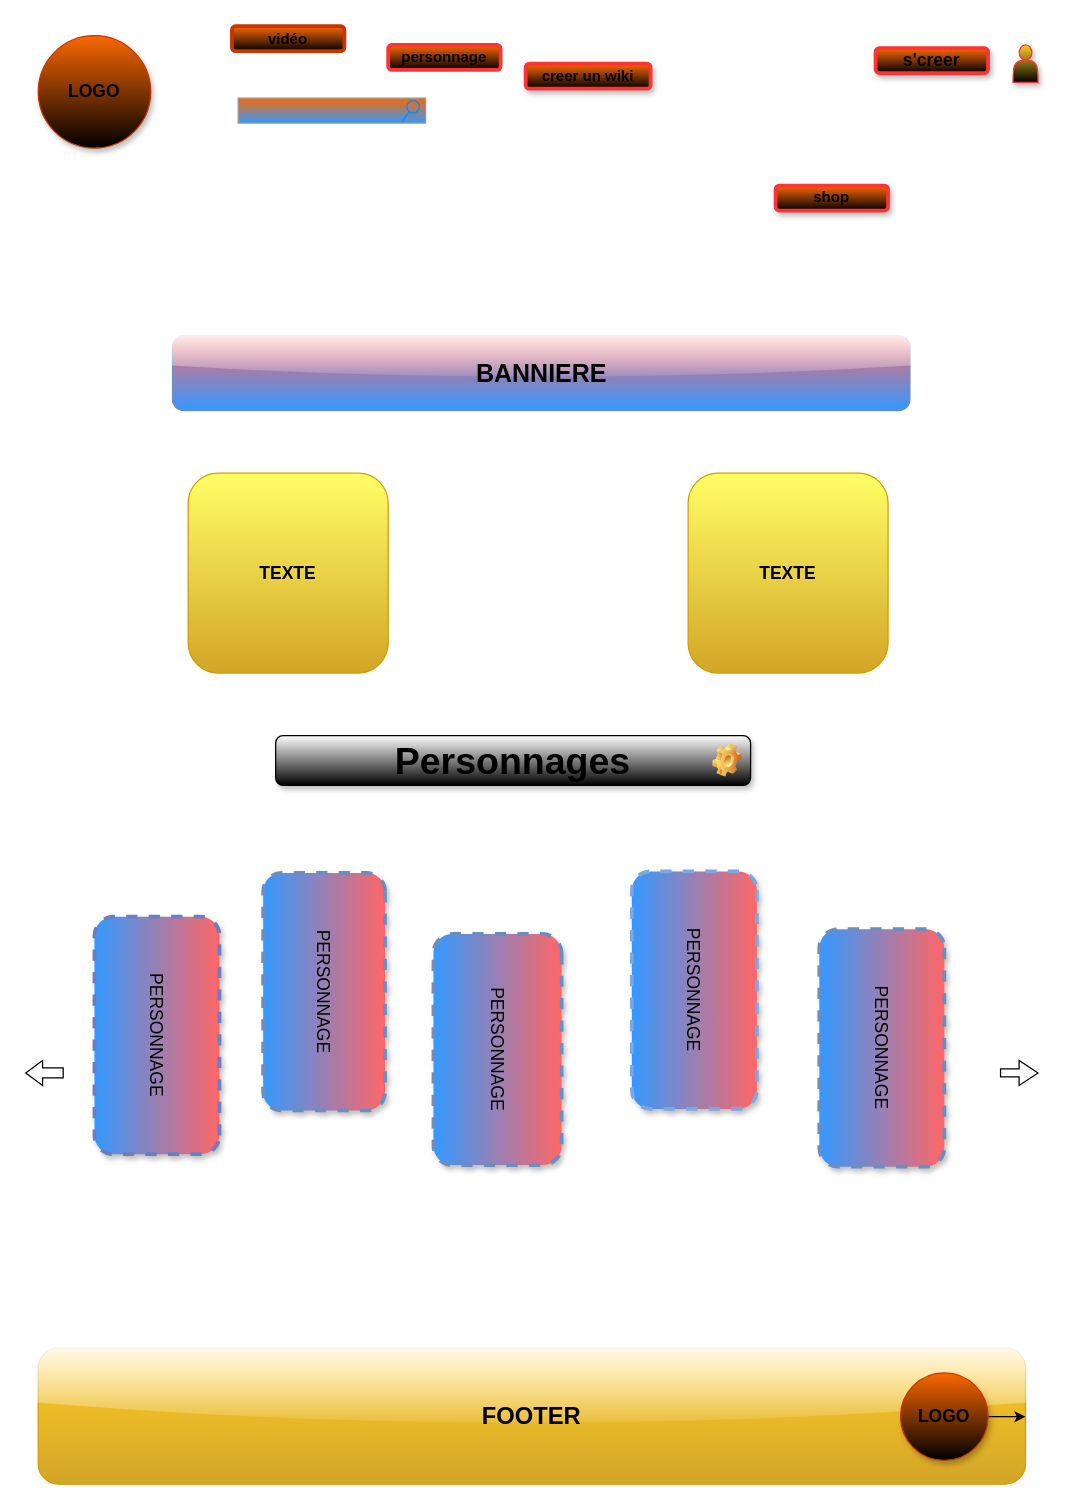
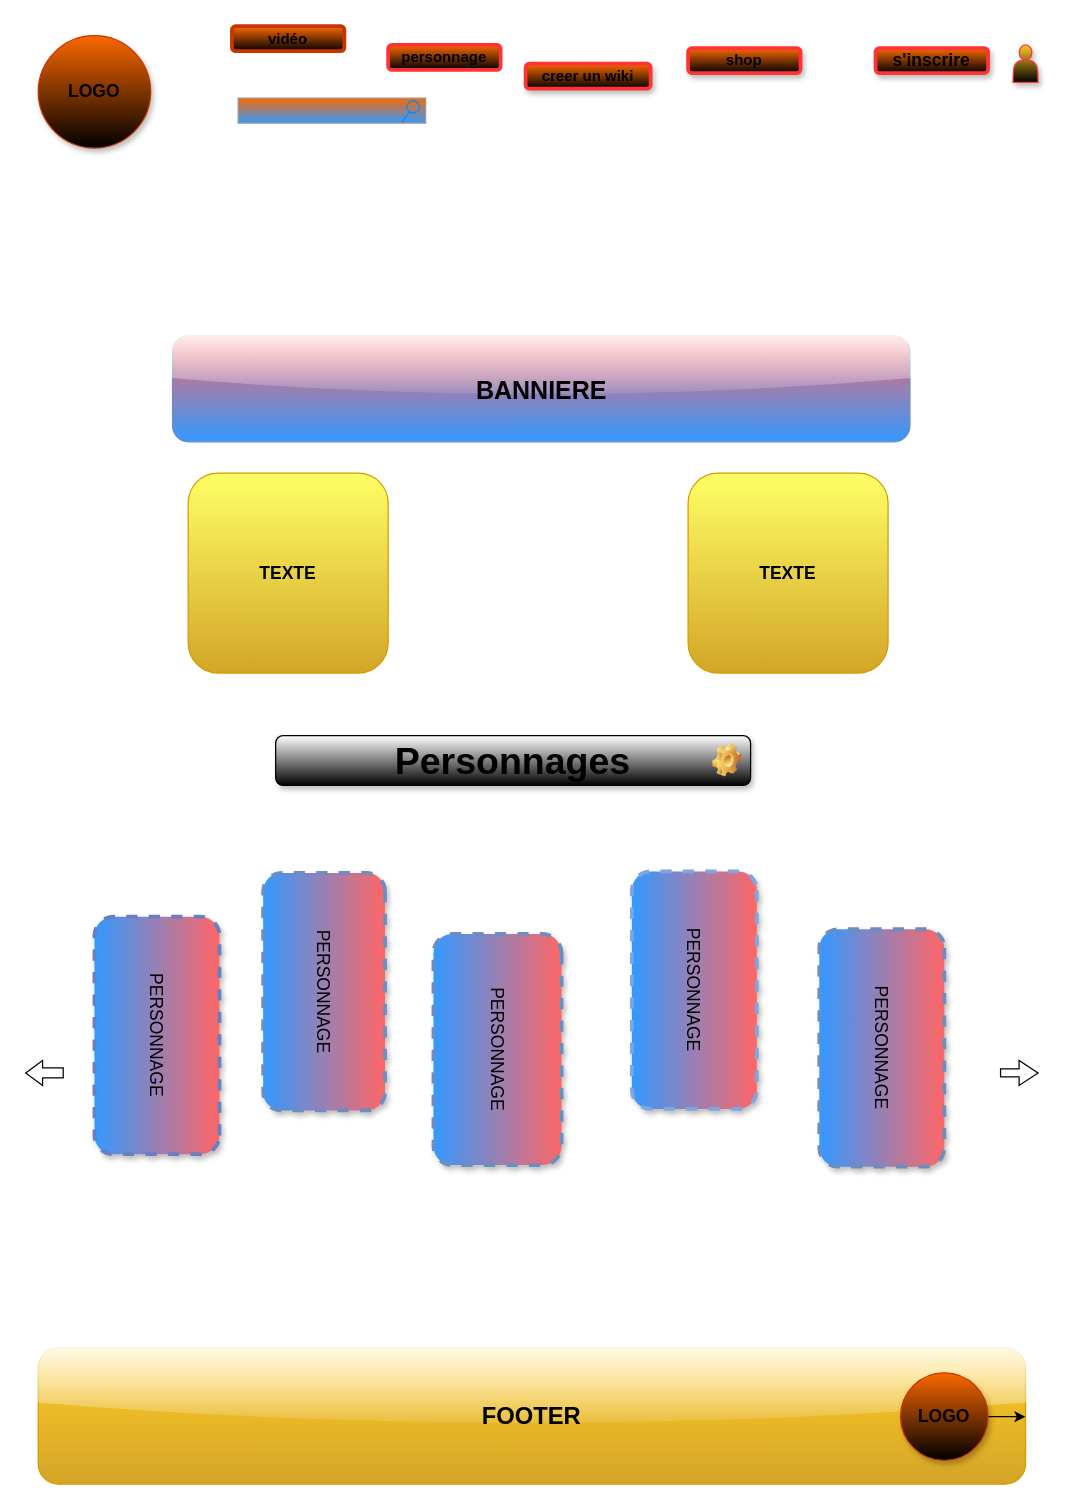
(932, 61) -> (932, 61)
(832, 198) -> (744, 61)
(541, 373) -> (541, 389)
